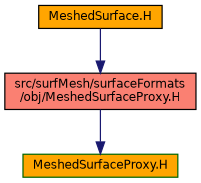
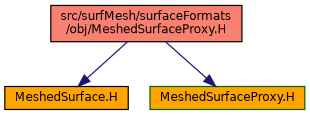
(100, 45) -> (107, 60)
